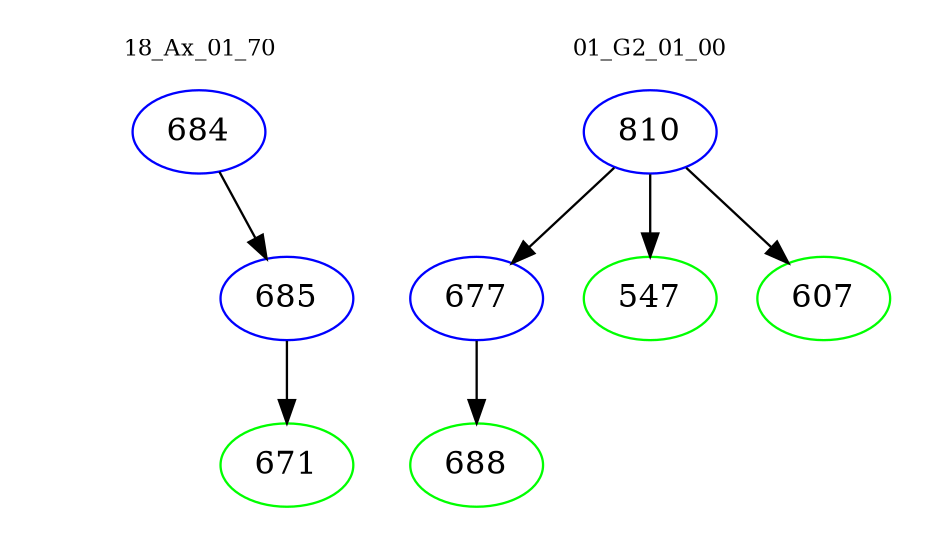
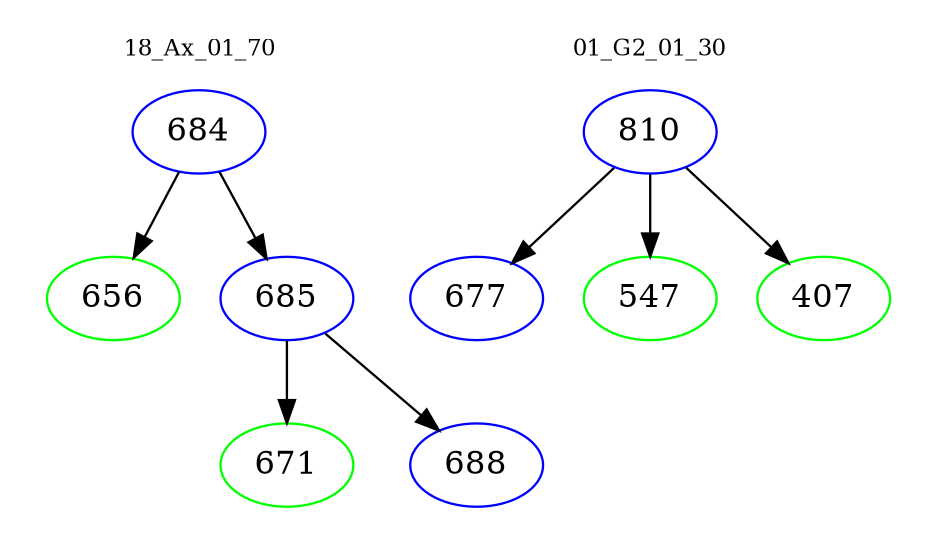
(650, 50) -> (650, 50)
none -> (113, 298)
(824, 298) -> (824, 298)
(477, 370) -> (356, 360)
(477, 465) -> (477, 465)
